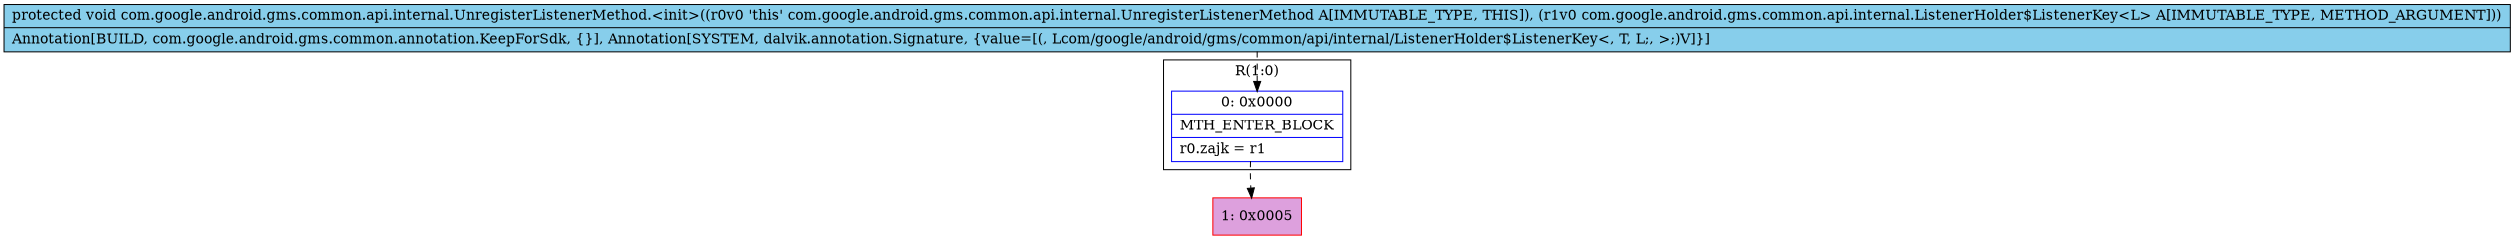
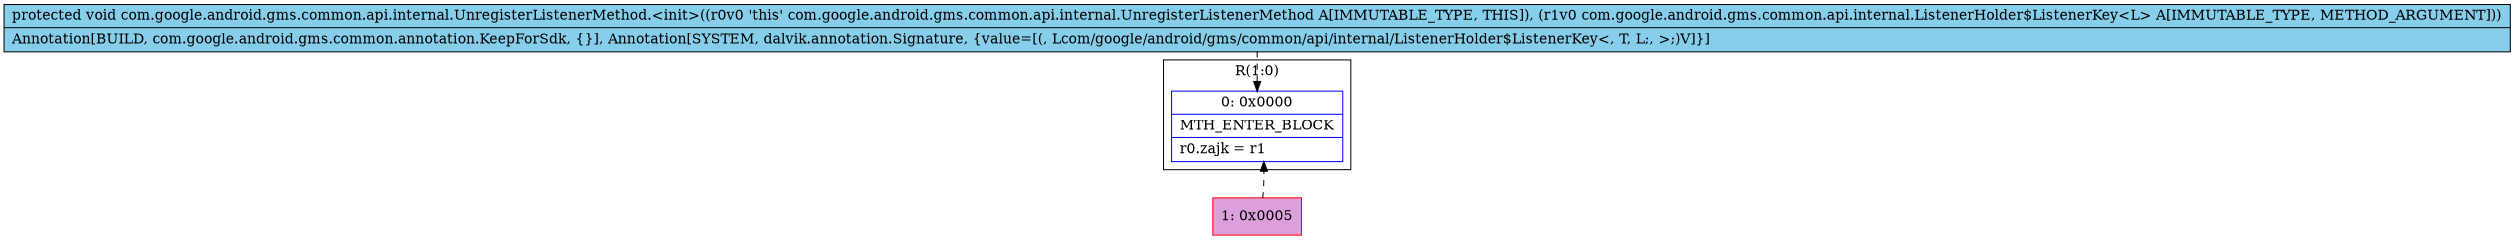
(1250, 176) -> (1264, 185)
